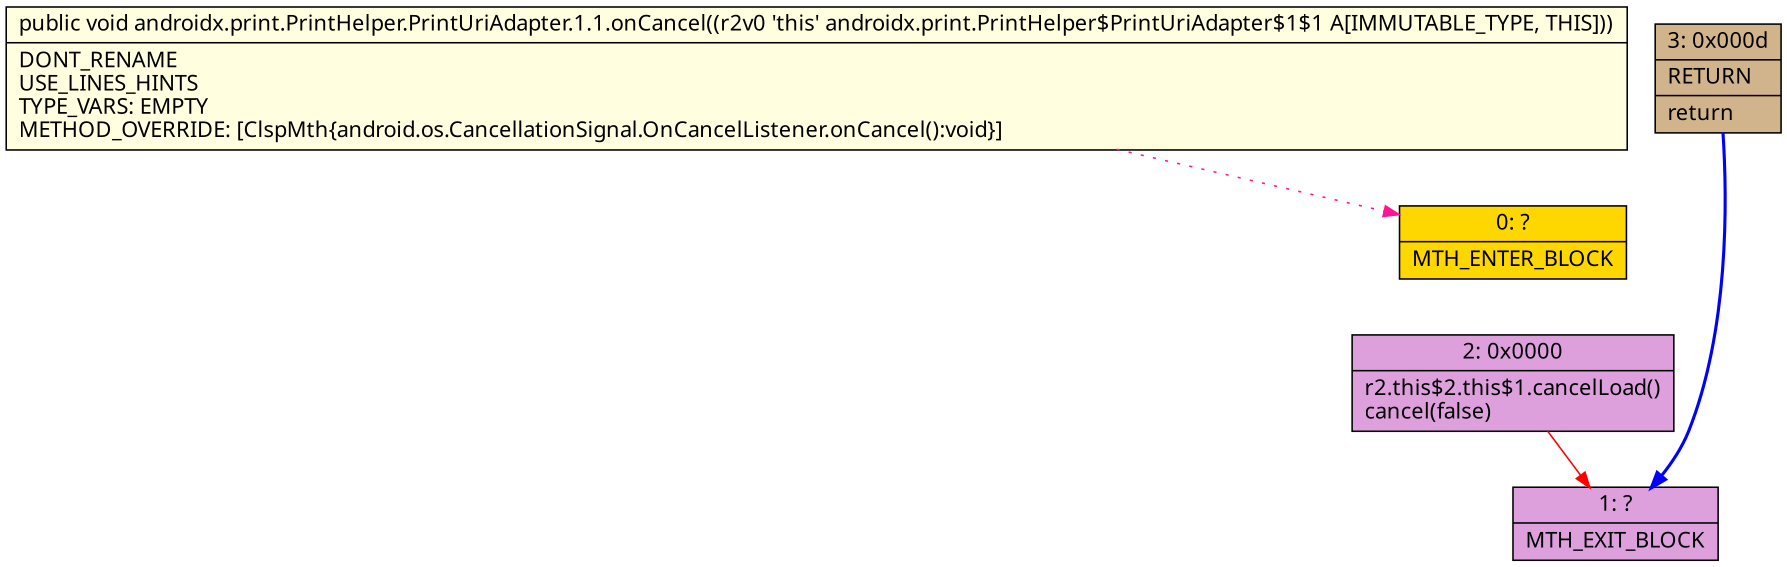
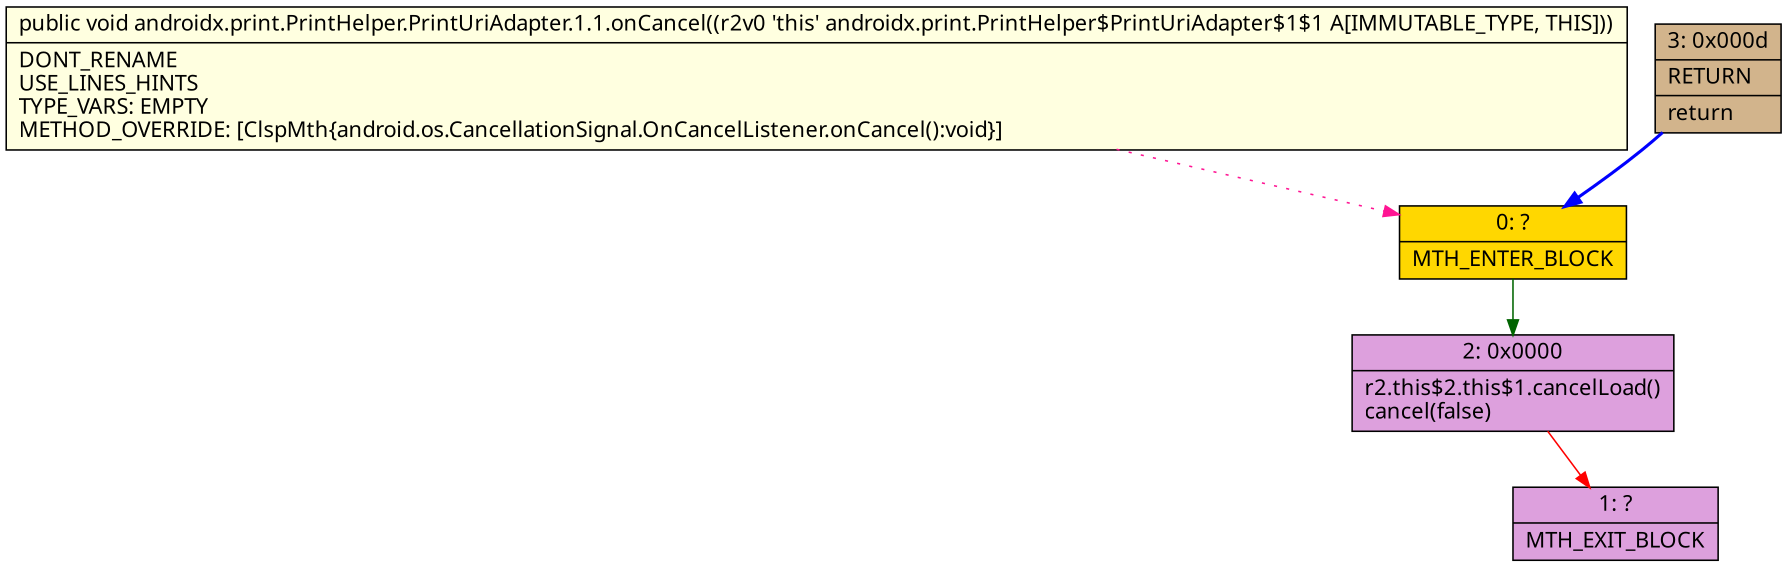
none -> (1513, 299)
(1718, 310) -> (1621, 166)
